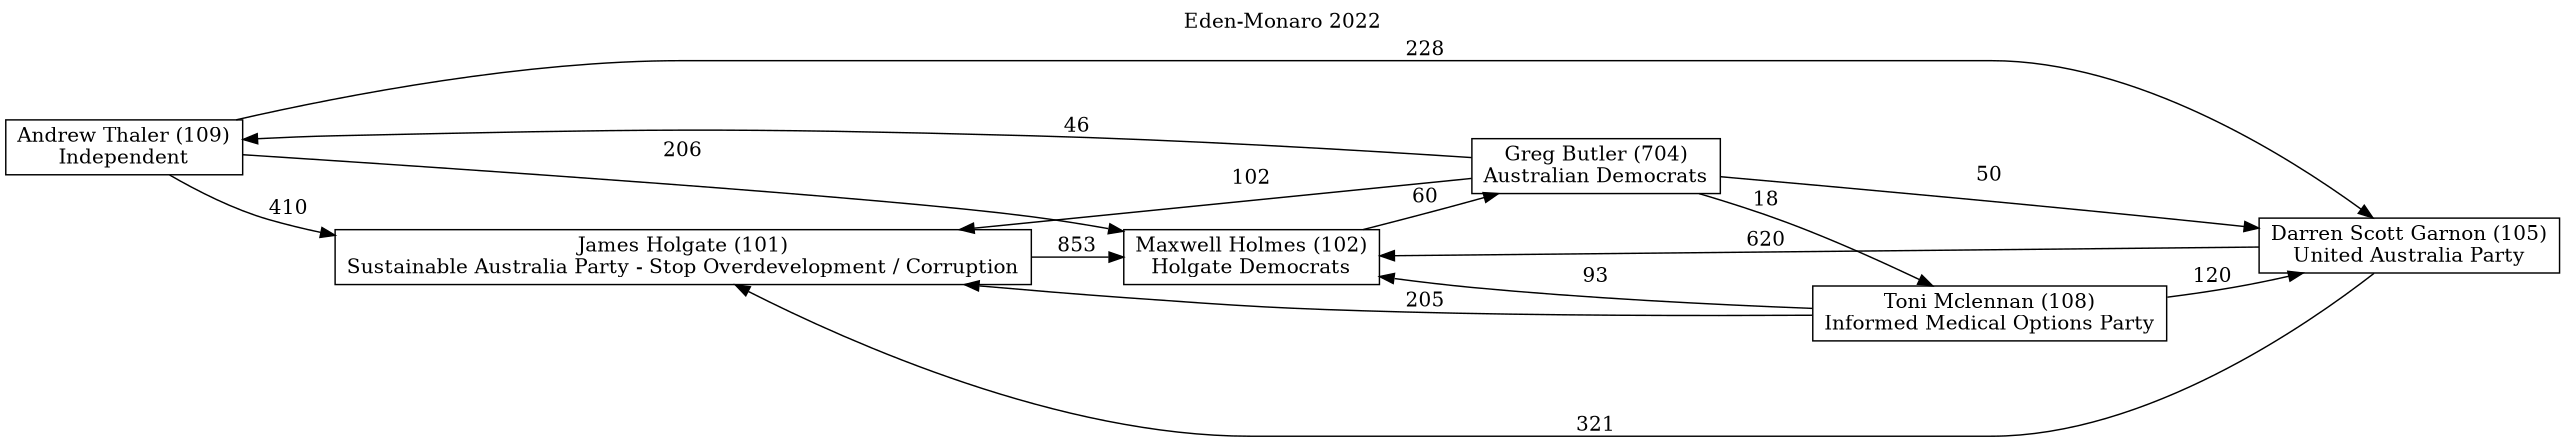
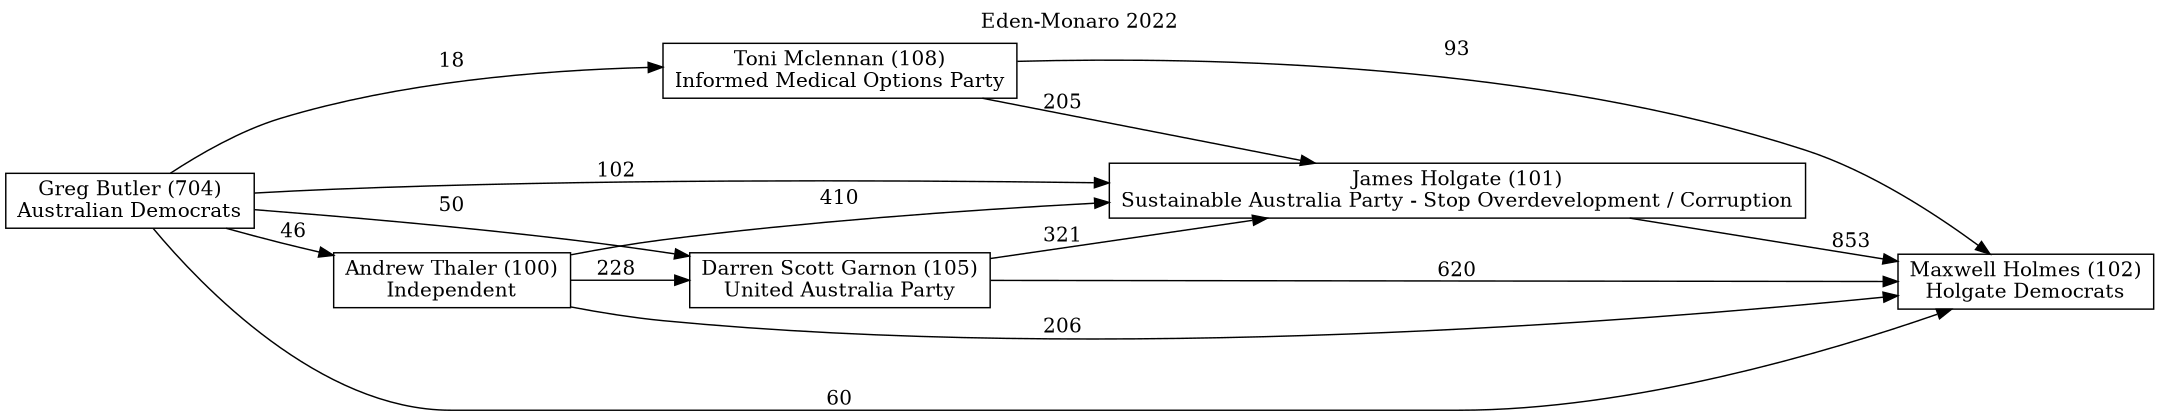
(124, 147) -> (452, 280)
(1424, 214) -> (1020, 410)
(2228, 288) -> none
